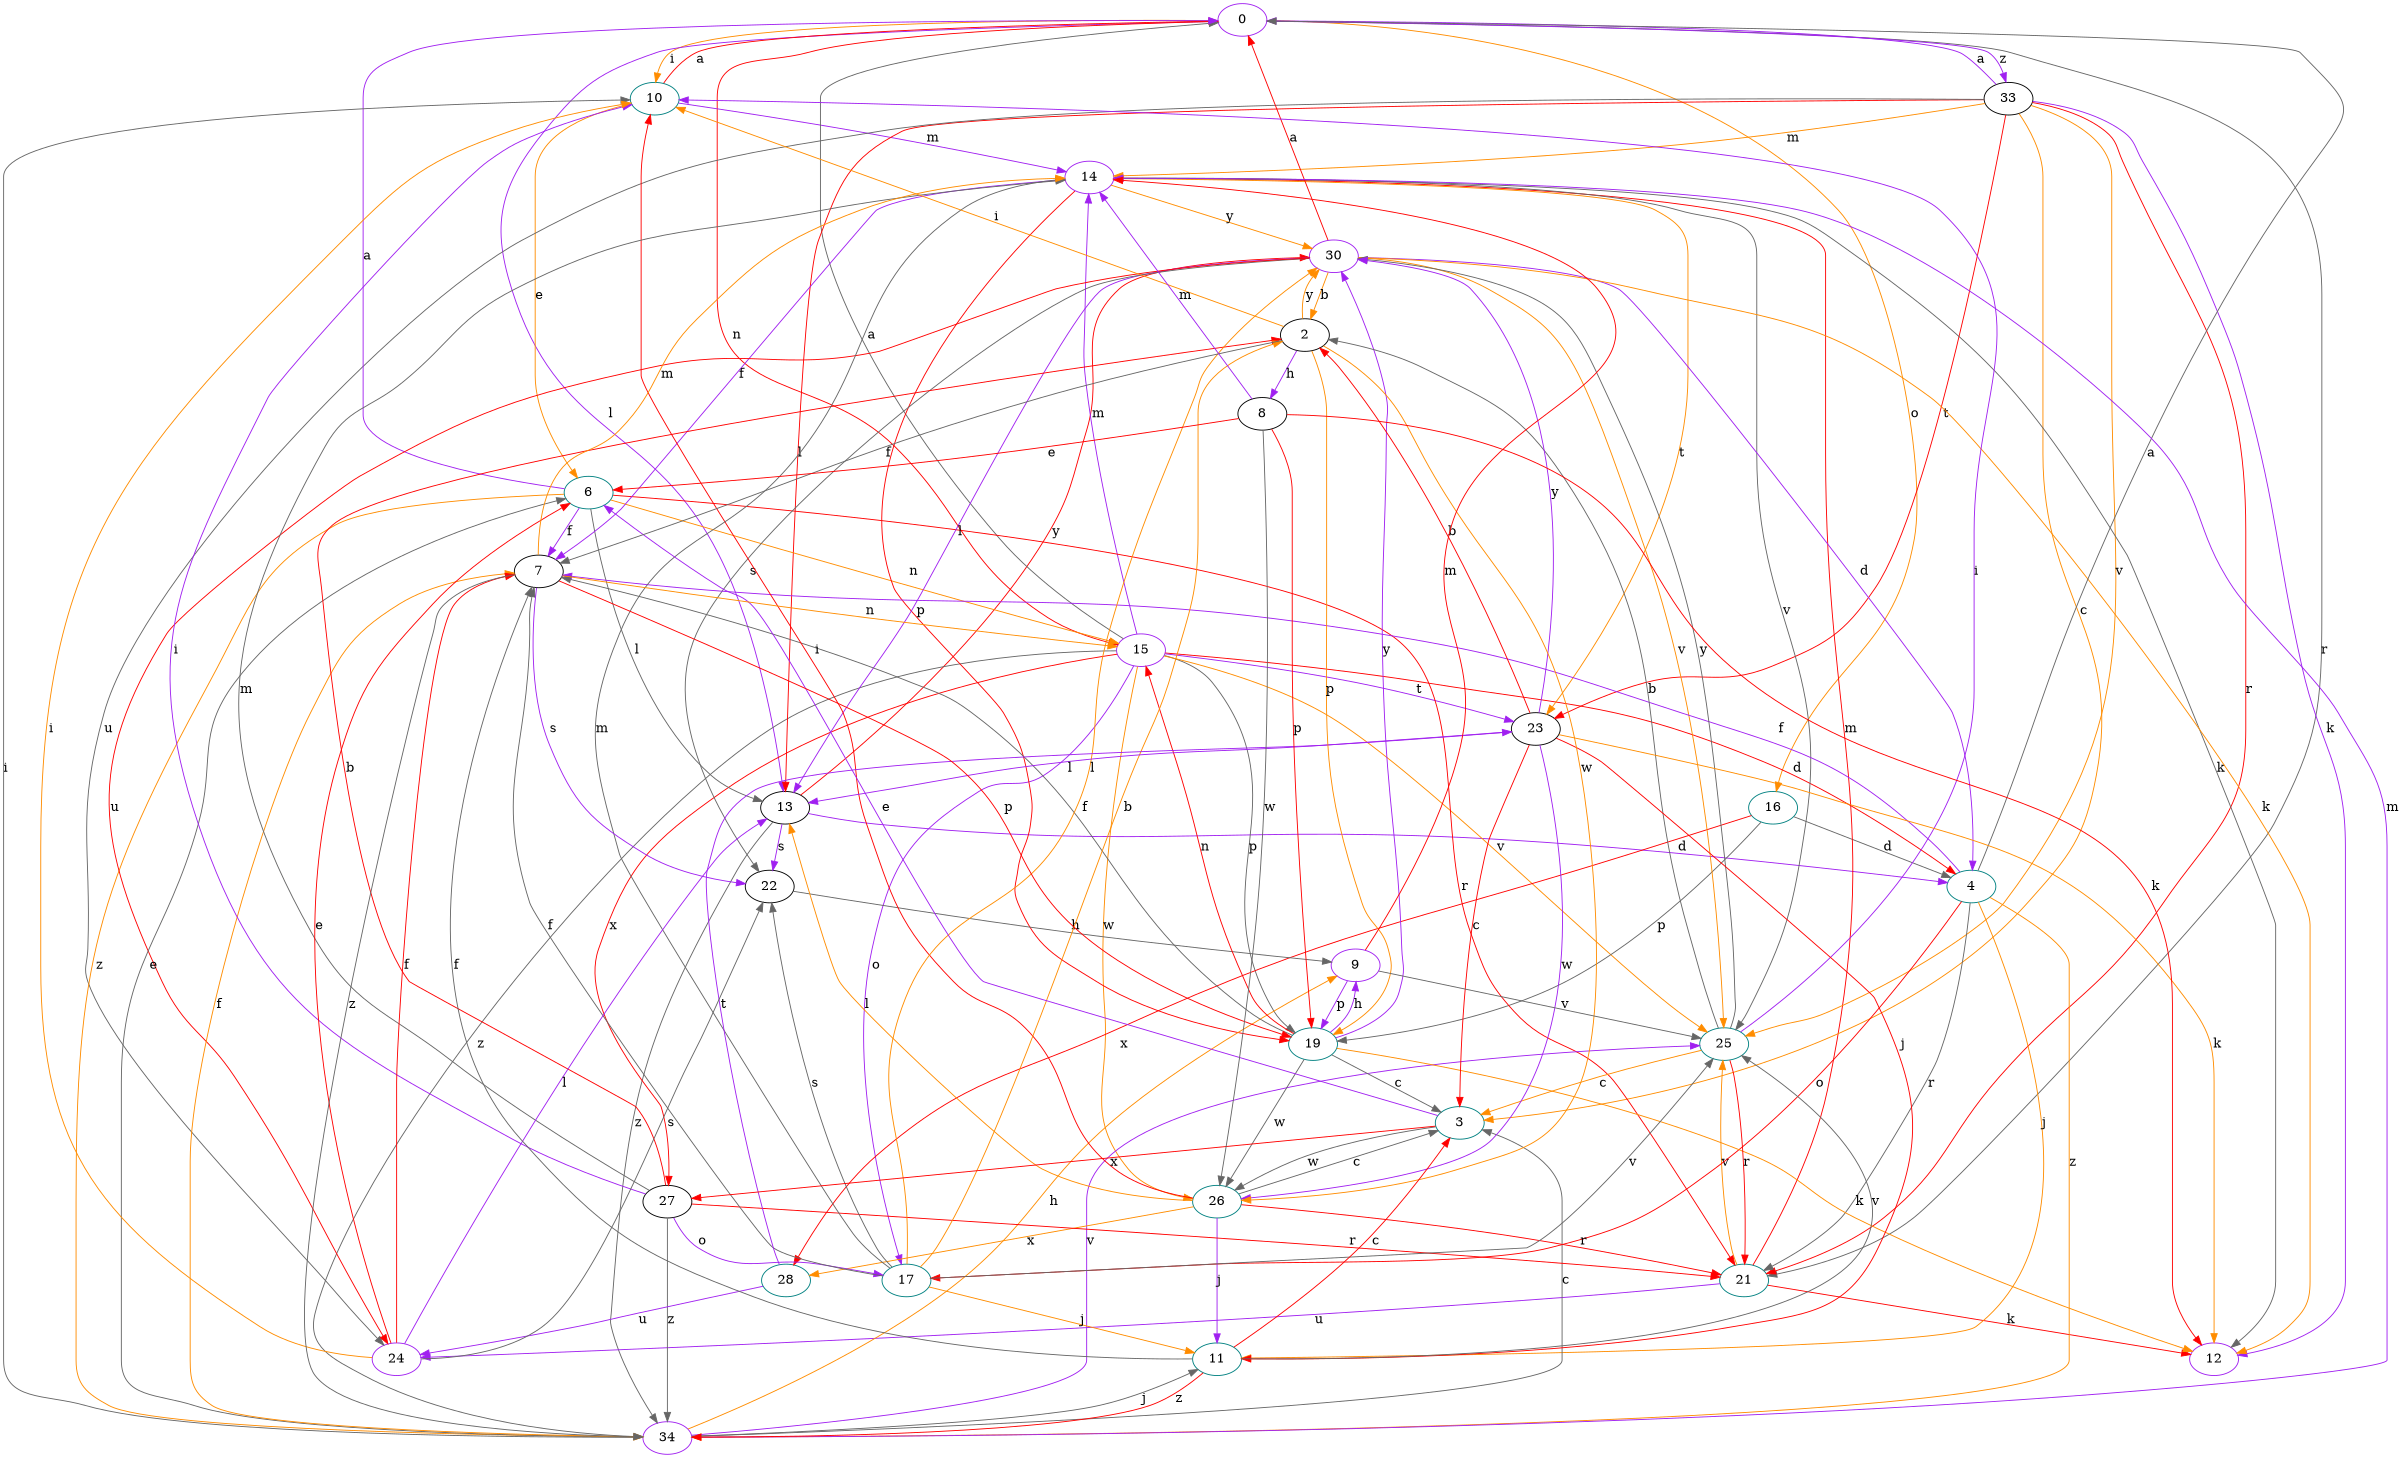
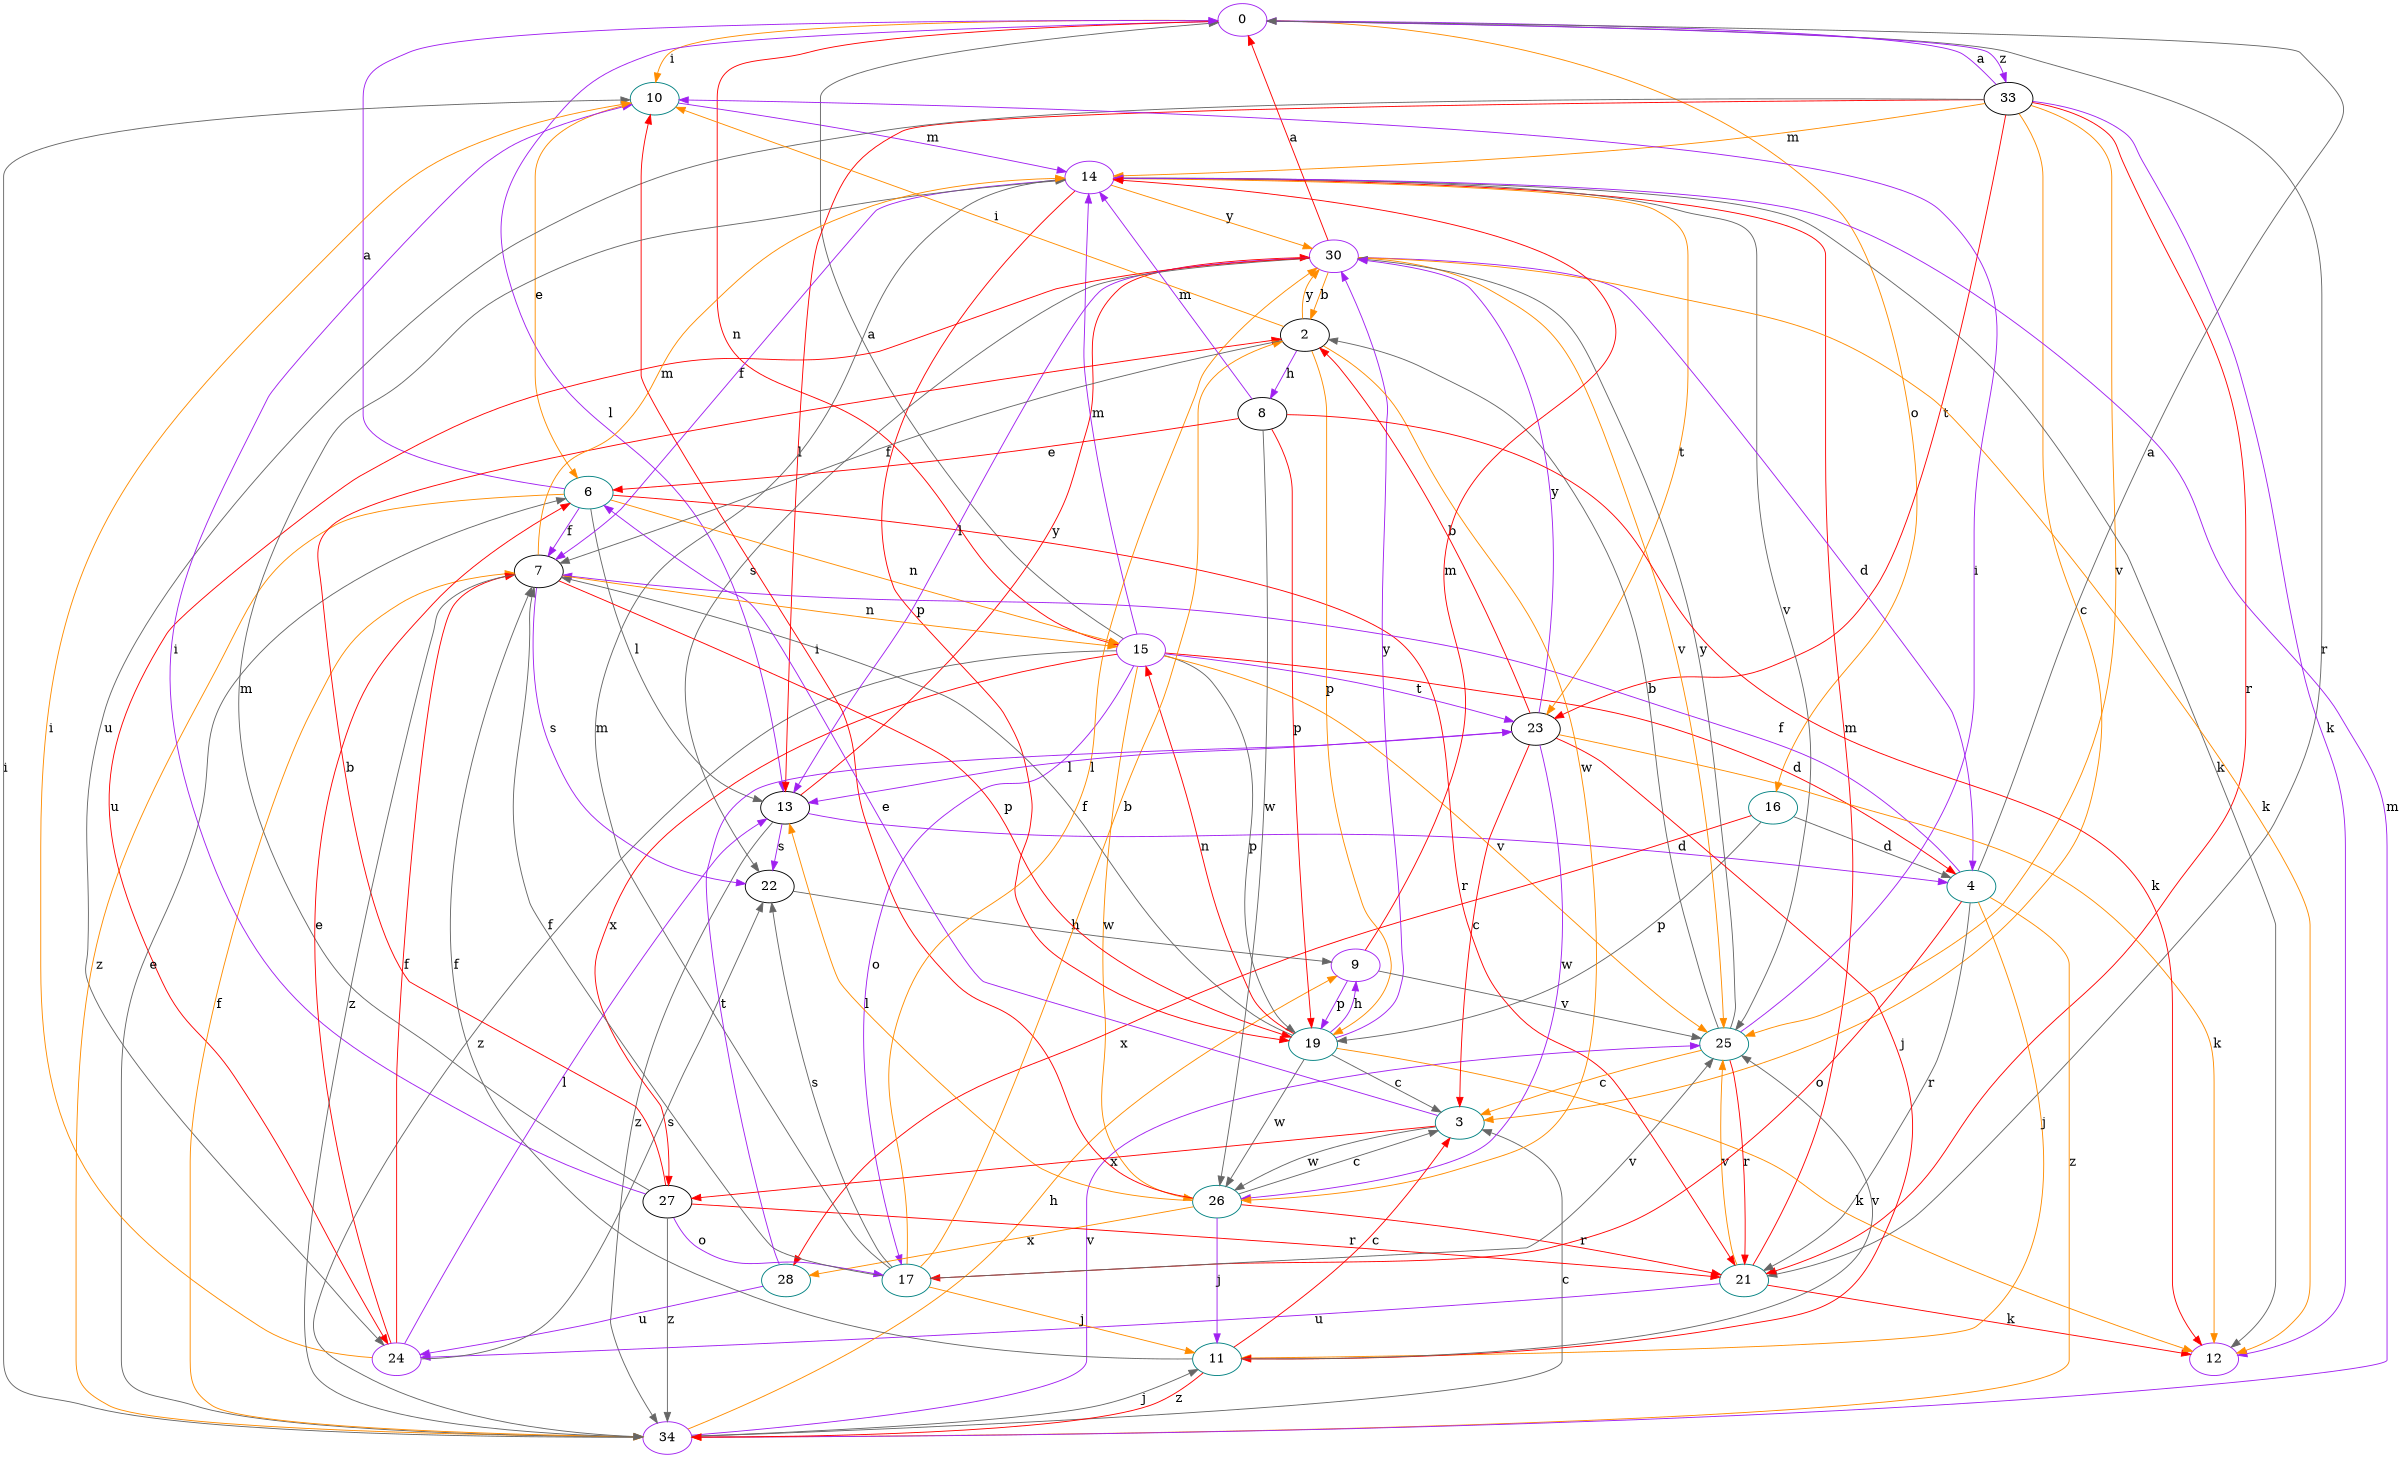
(929, 29) -> none
